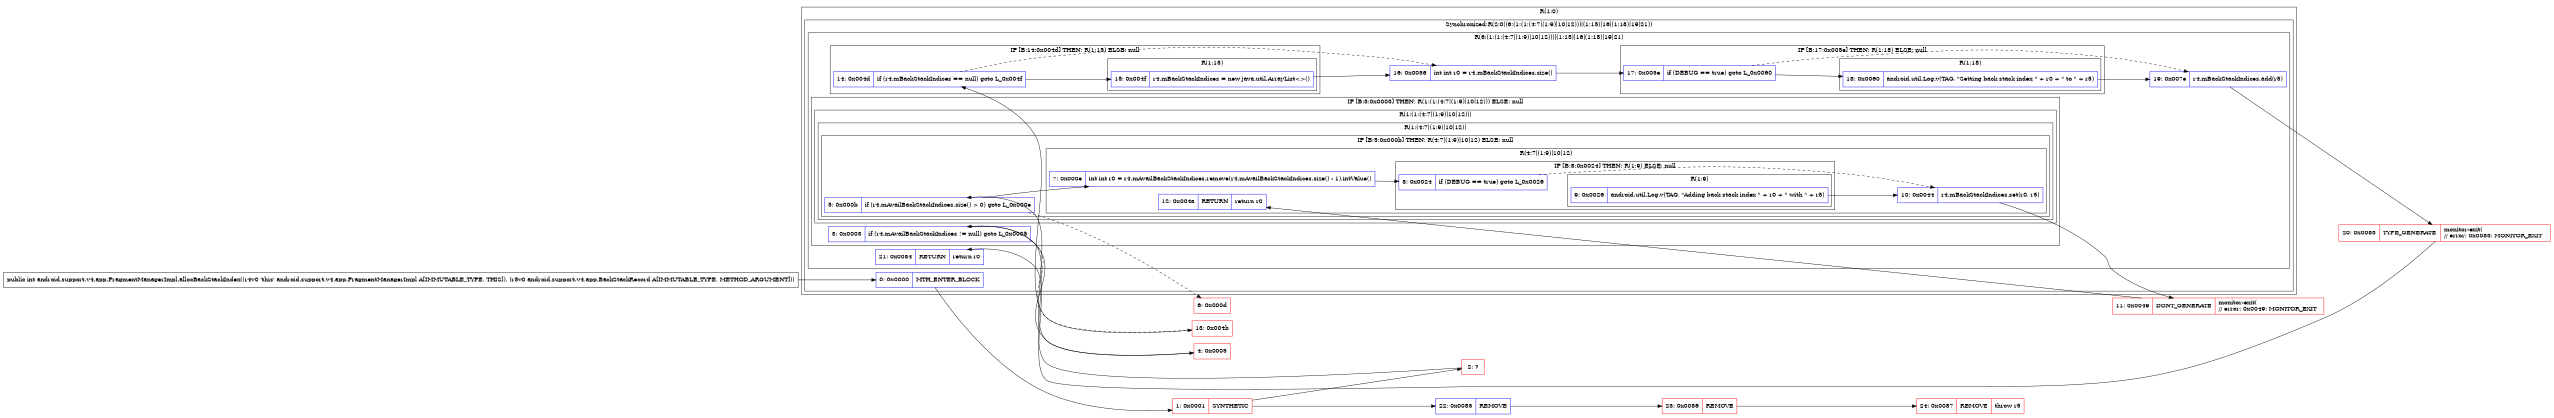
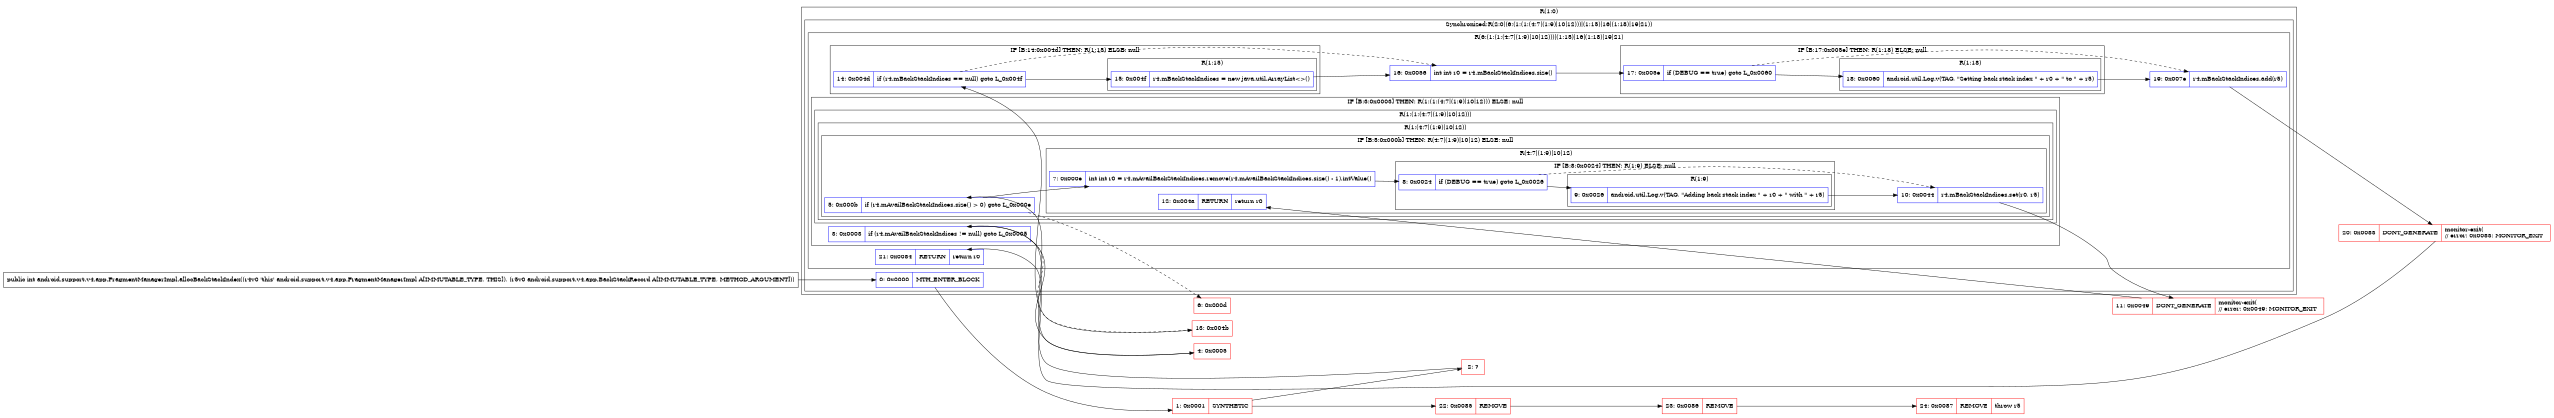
none -> (1557, 187)
(2410, 233) -> (2410, 233)
(1473, 406) -> (1473, 406)
